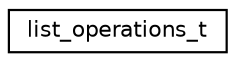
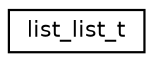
(118, 31) -> (77, 31)
